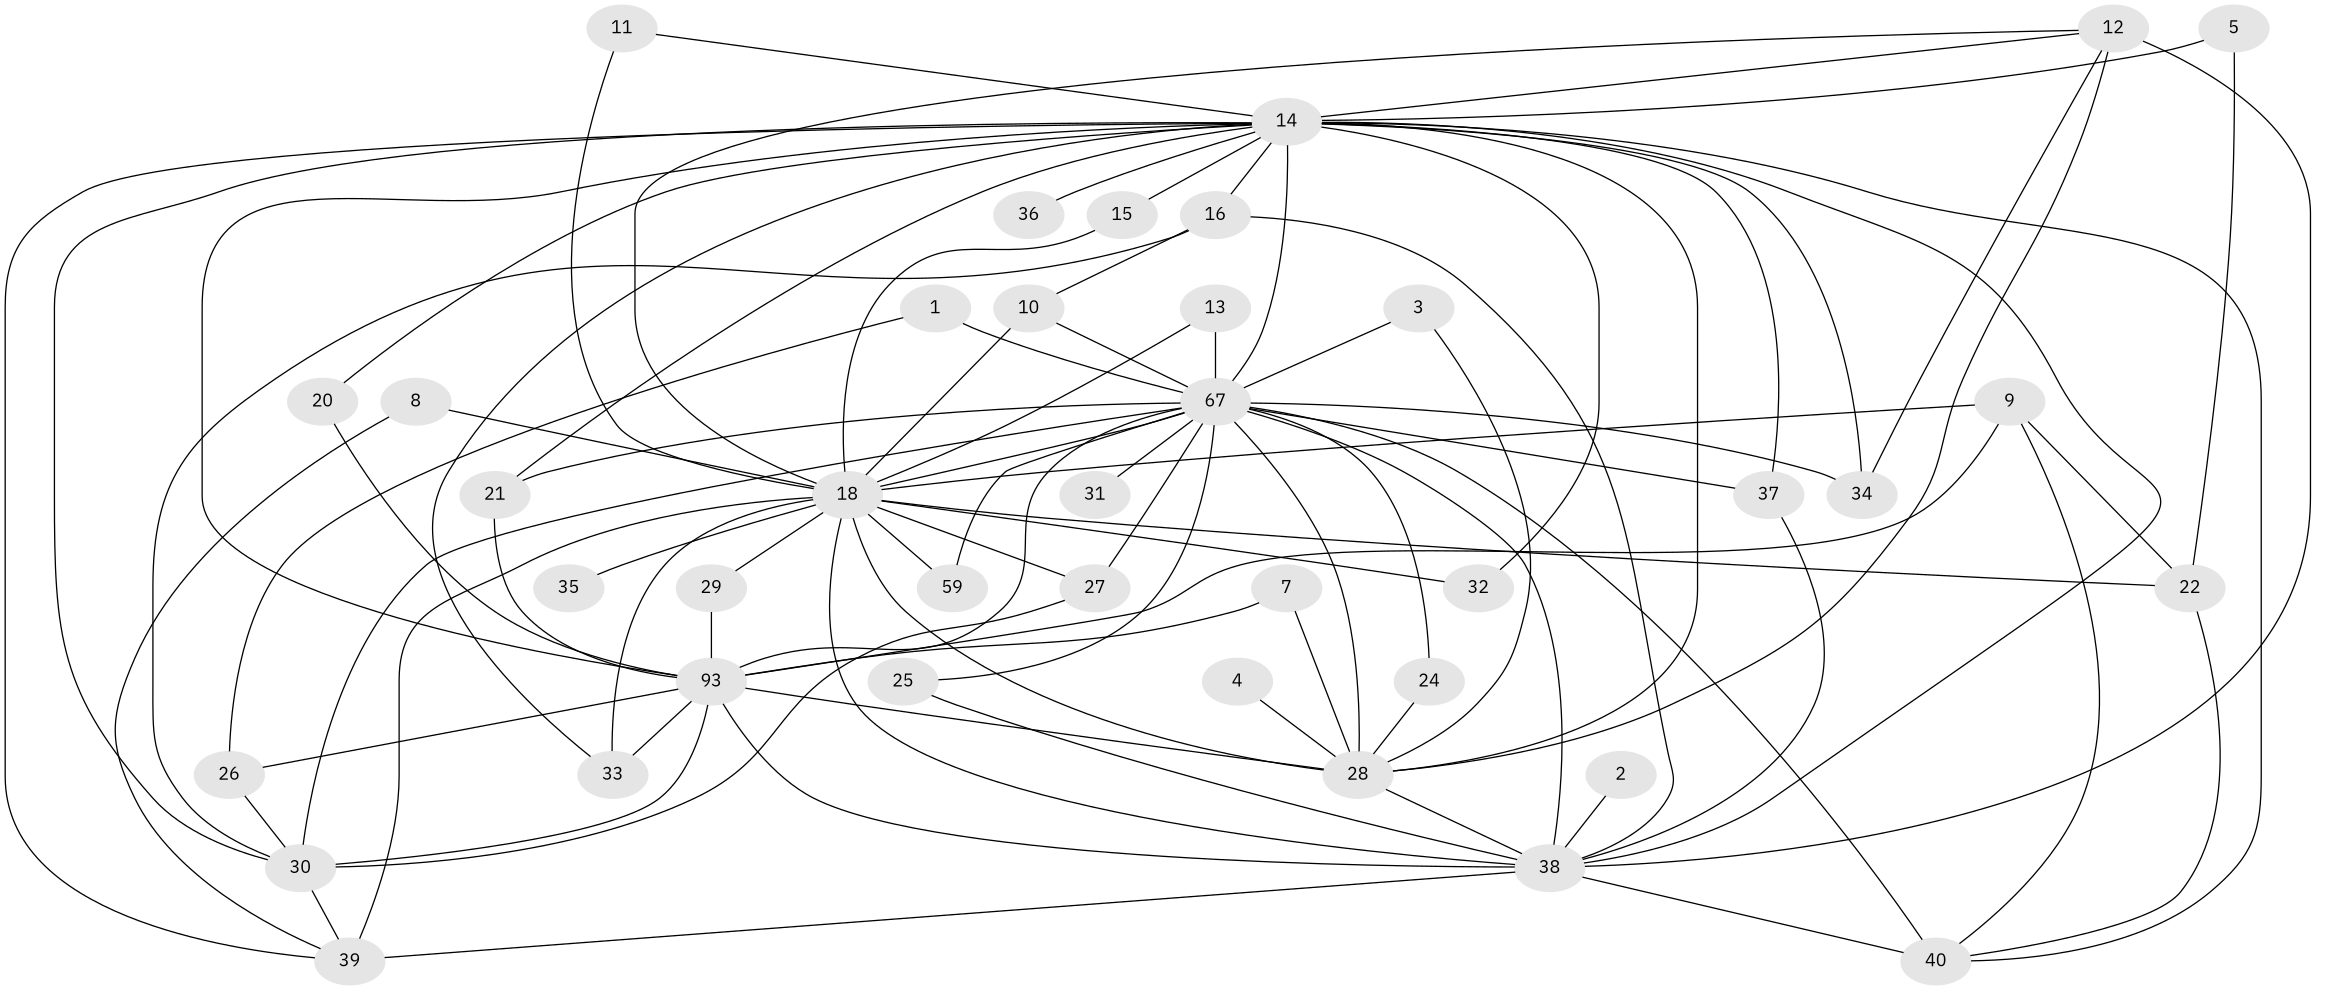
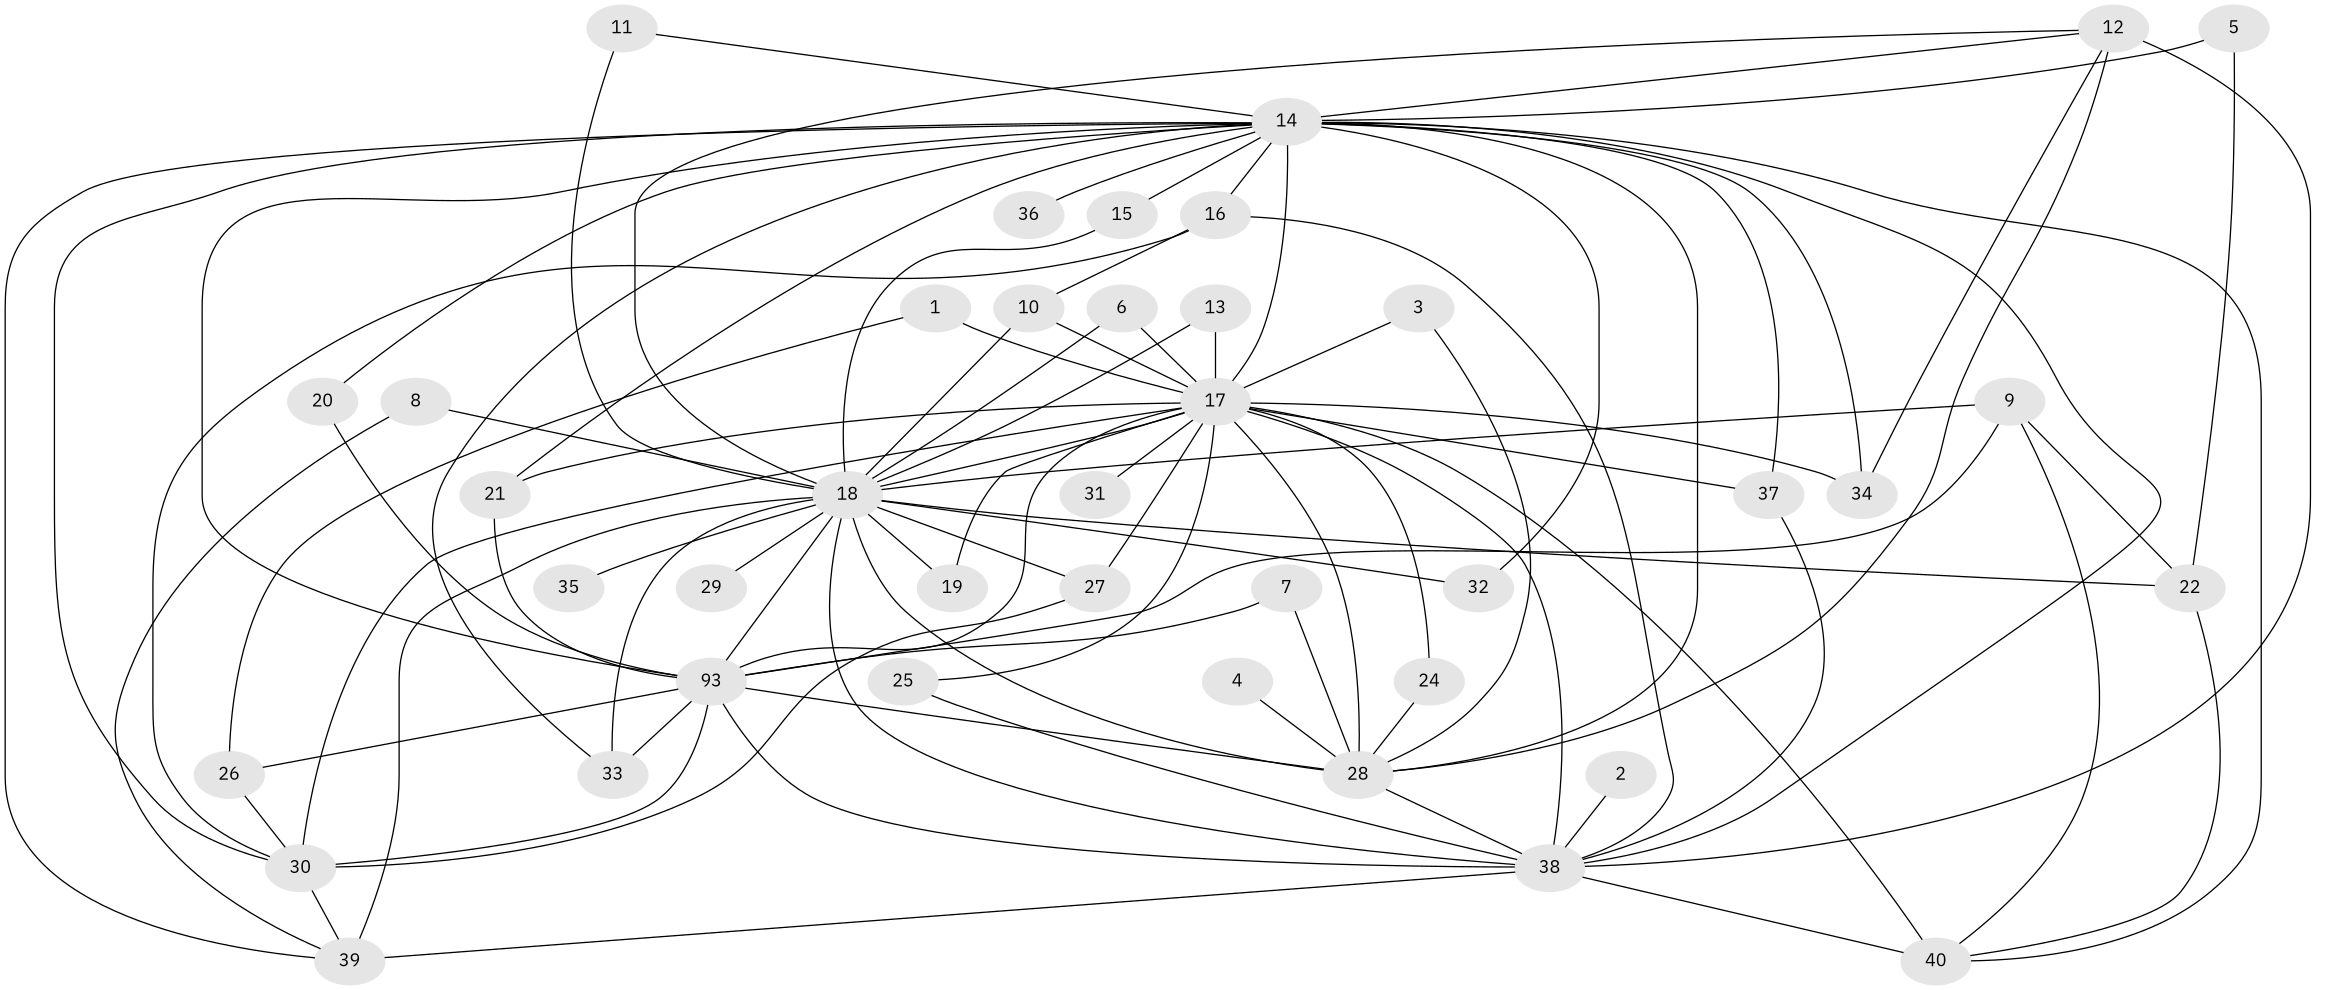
none -> (1122, 308)
(1215, 402) -> (1215, 402)
(952, 588) -> (952, 588)
(711, 635) -> (779, 588)
